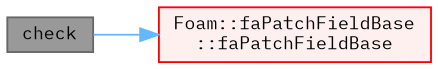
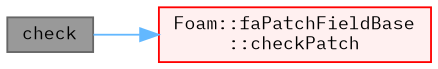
(295, 35) -> (295, 35)
